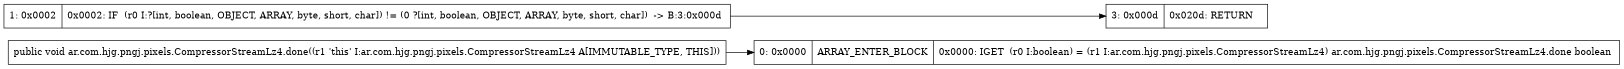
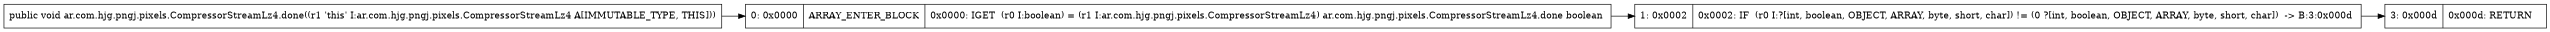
(1216, 16) -> (2495, 16)
none -> (1620, 16)
